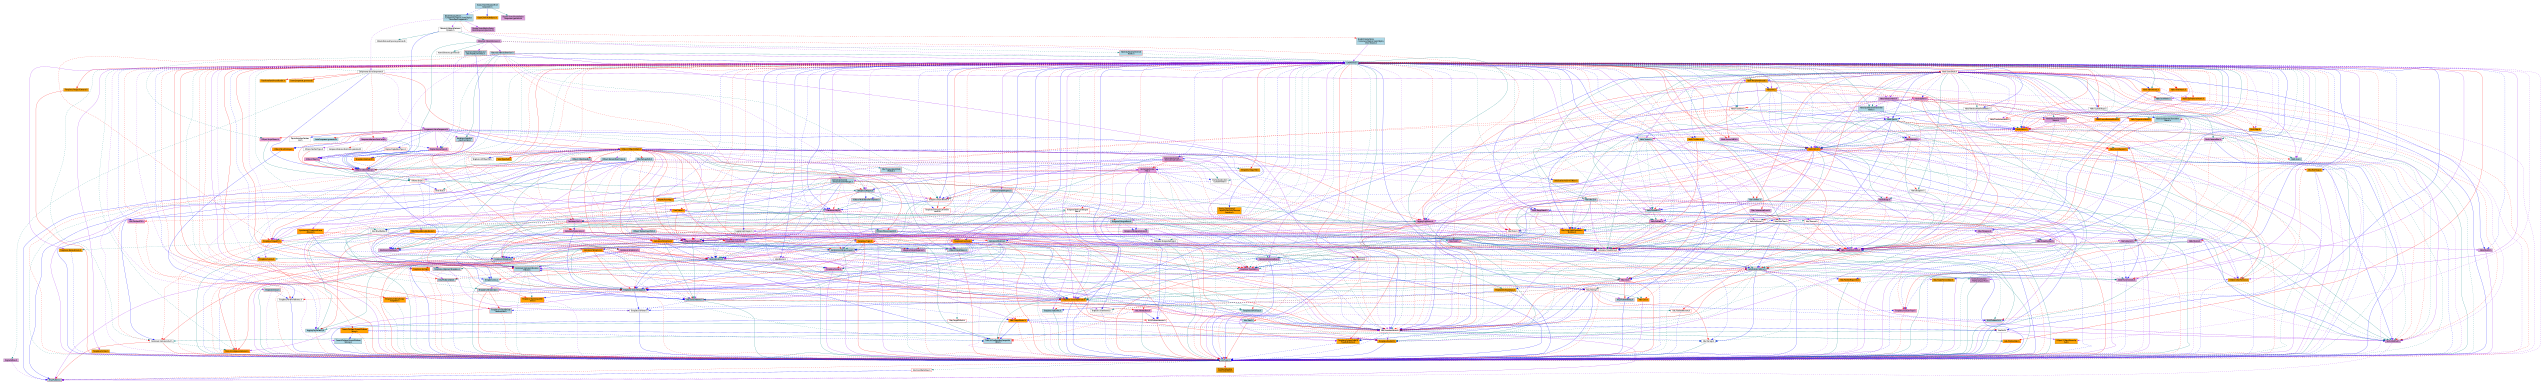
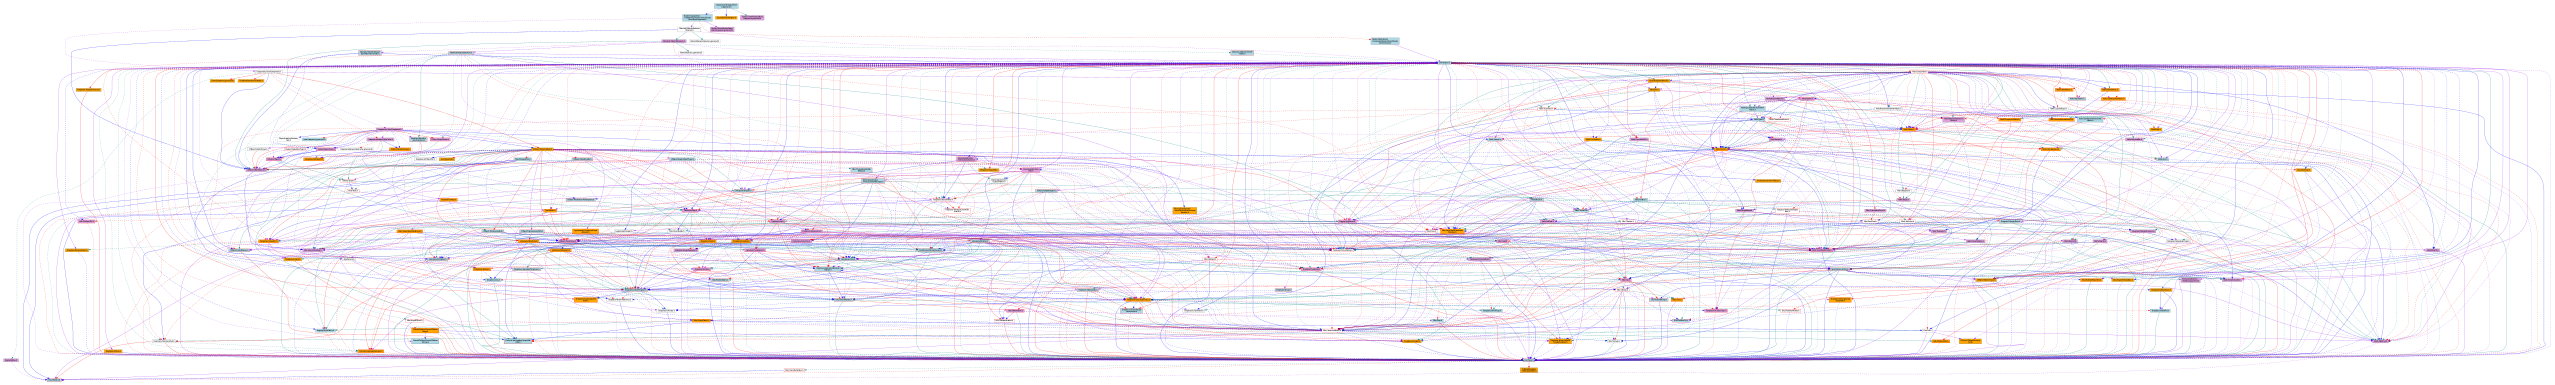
(2180, 328) -> (2447, 351)
